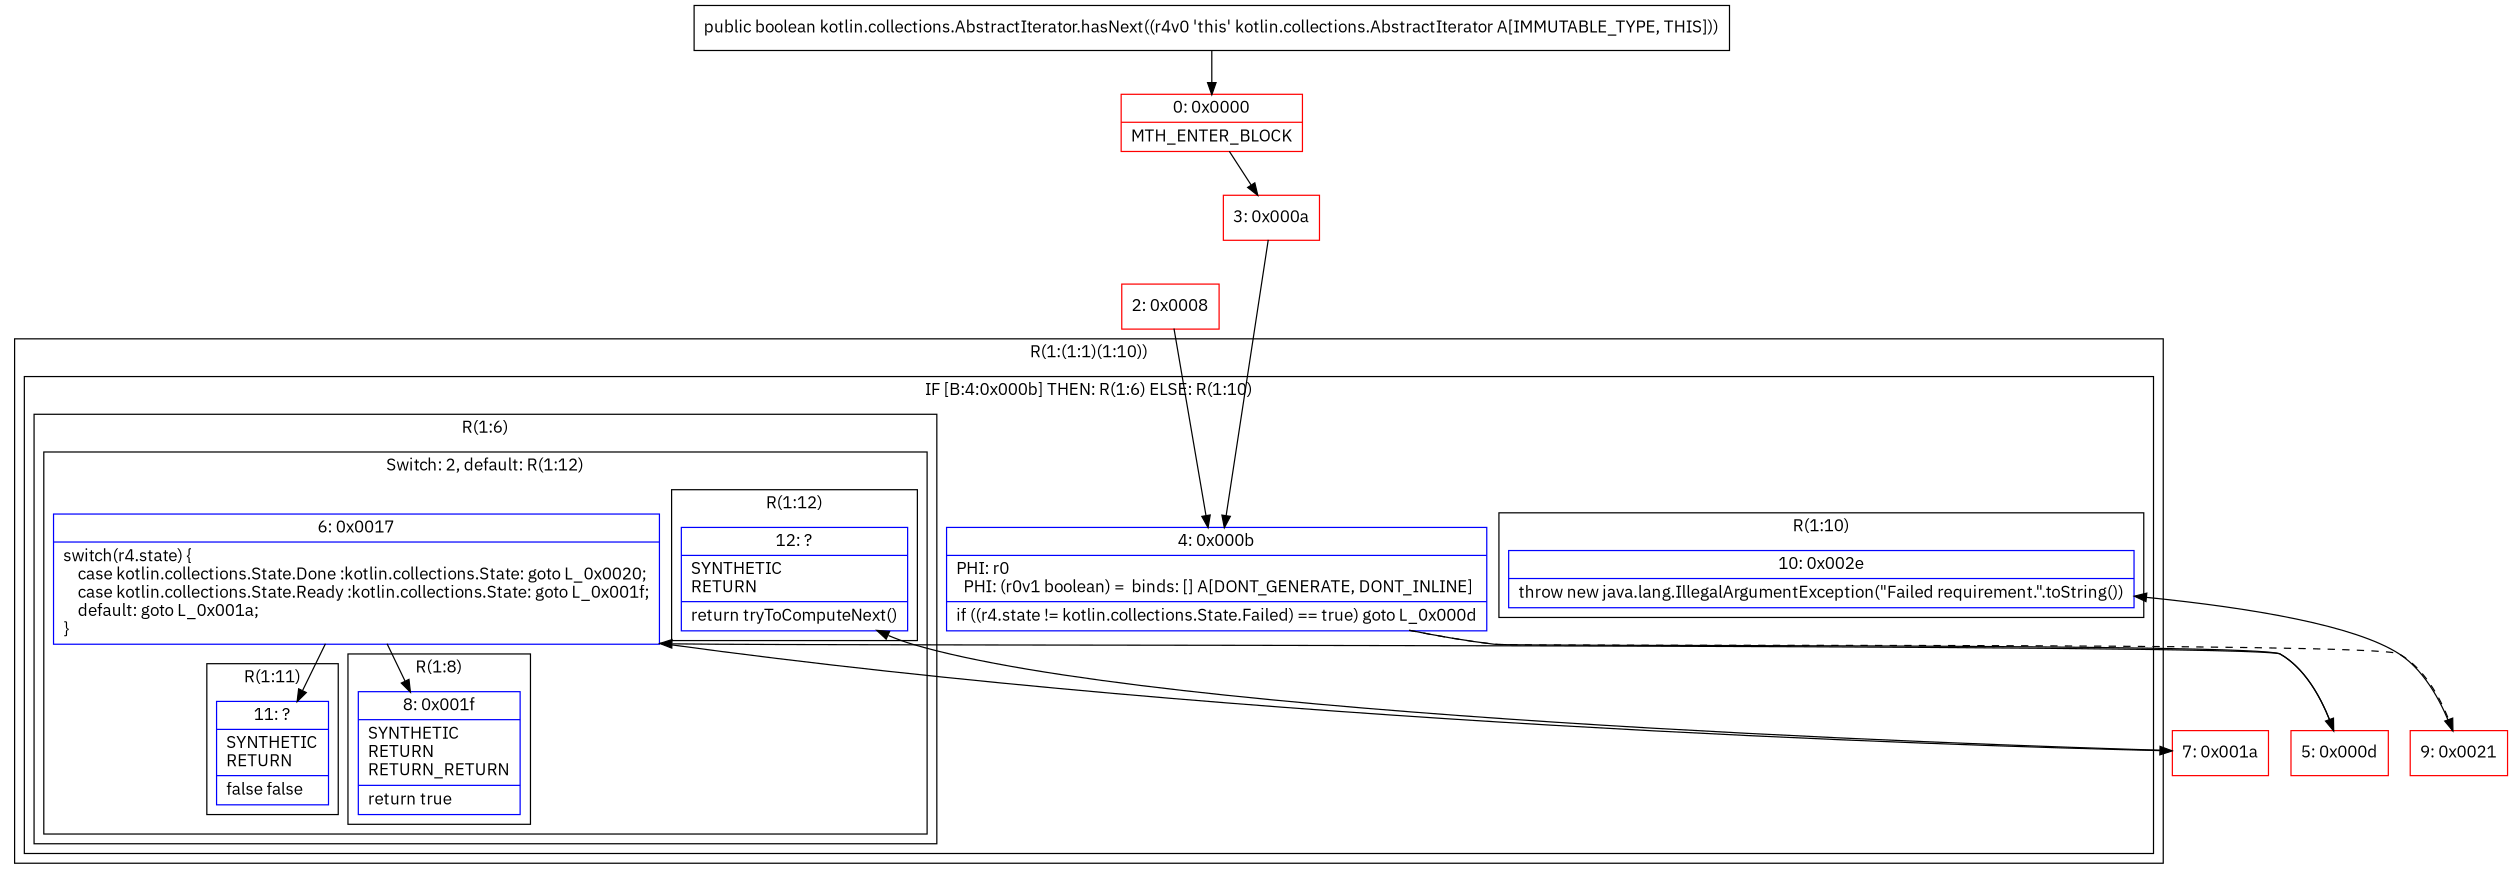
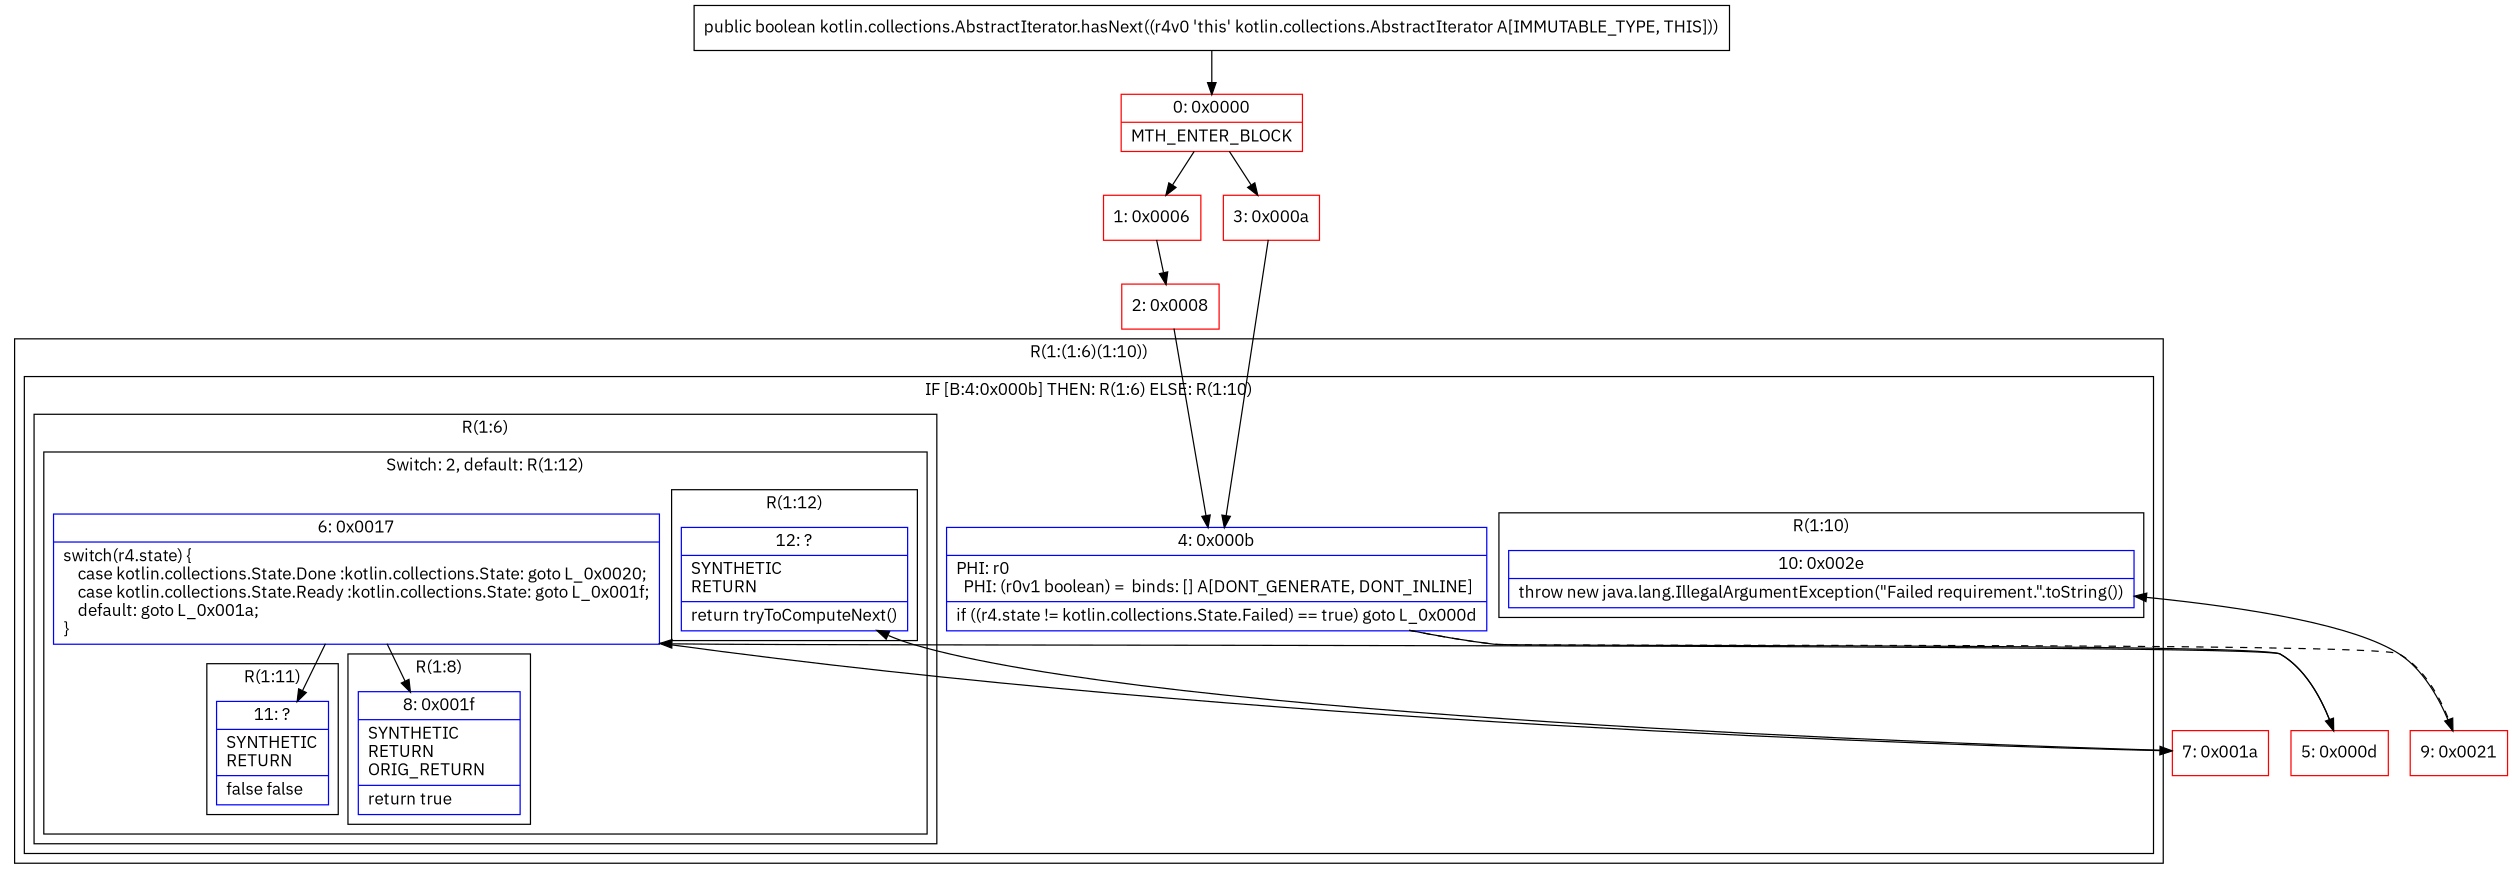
none -> (1152, 218)
(1089, 353) -> (1089, 353)
(439, 770) -> (427, 770)
